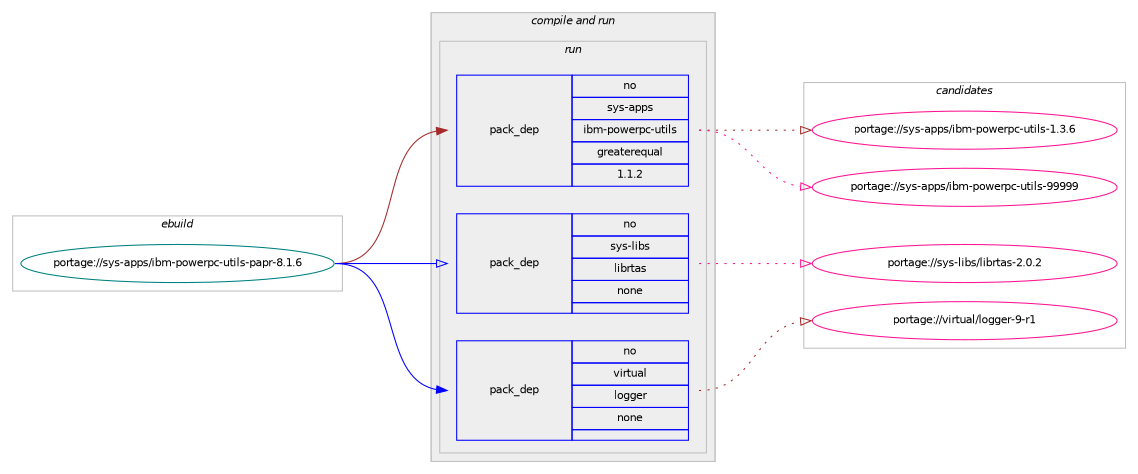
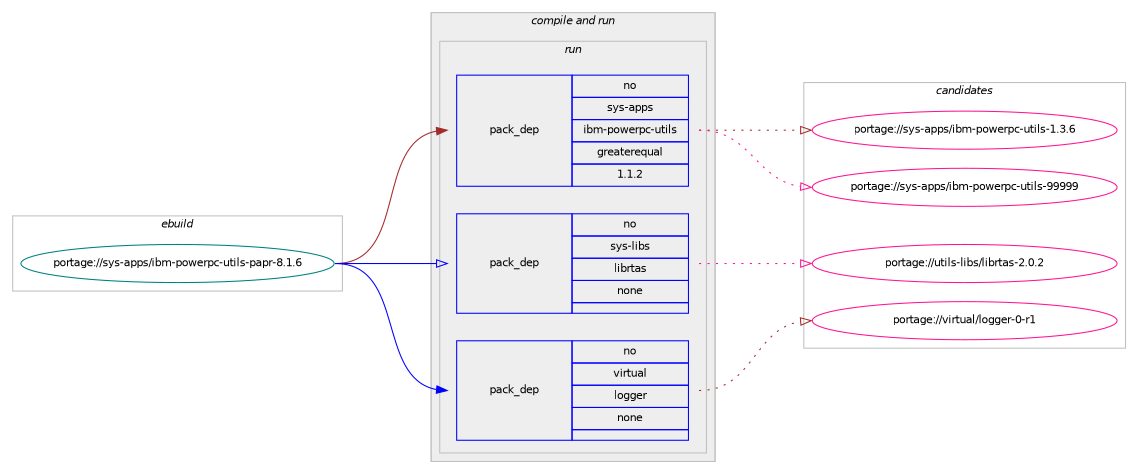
(965, 264) -> (965, 264)
(965, 321) -> (965, 321)
